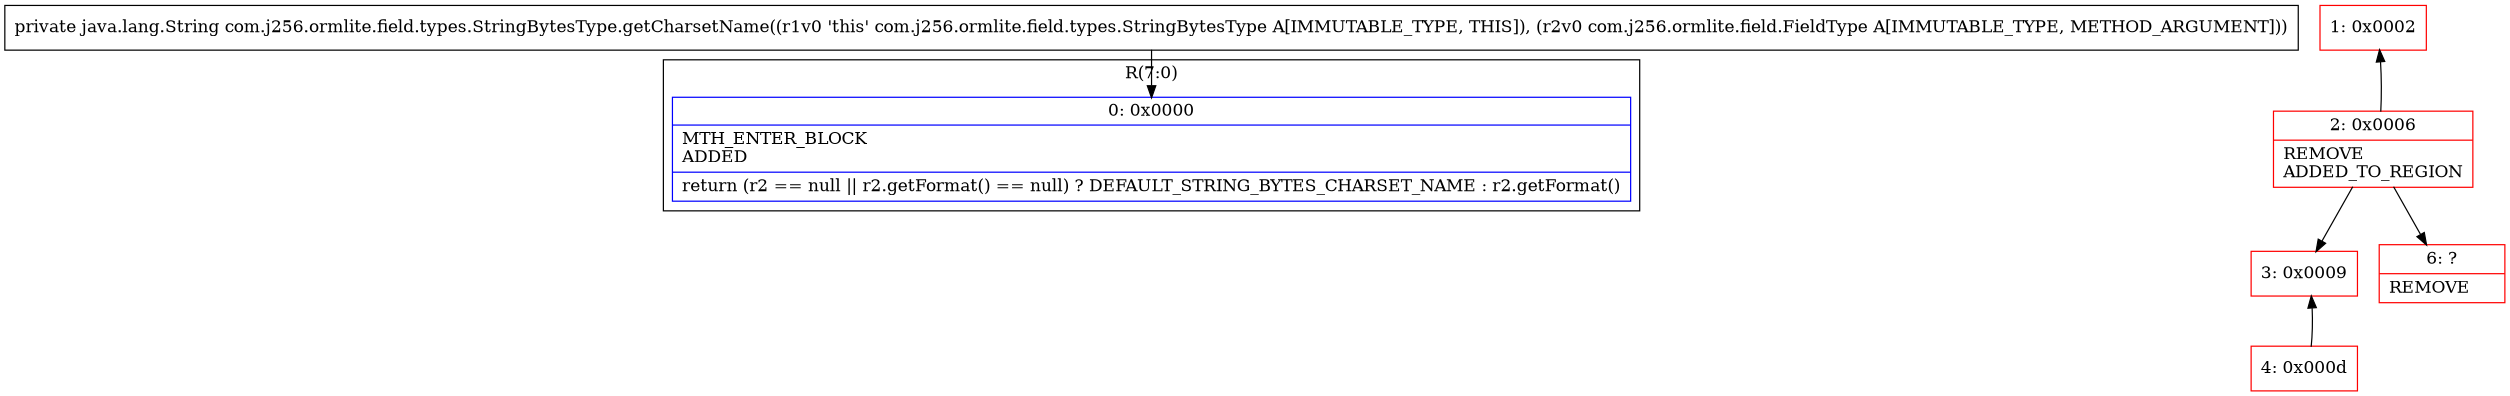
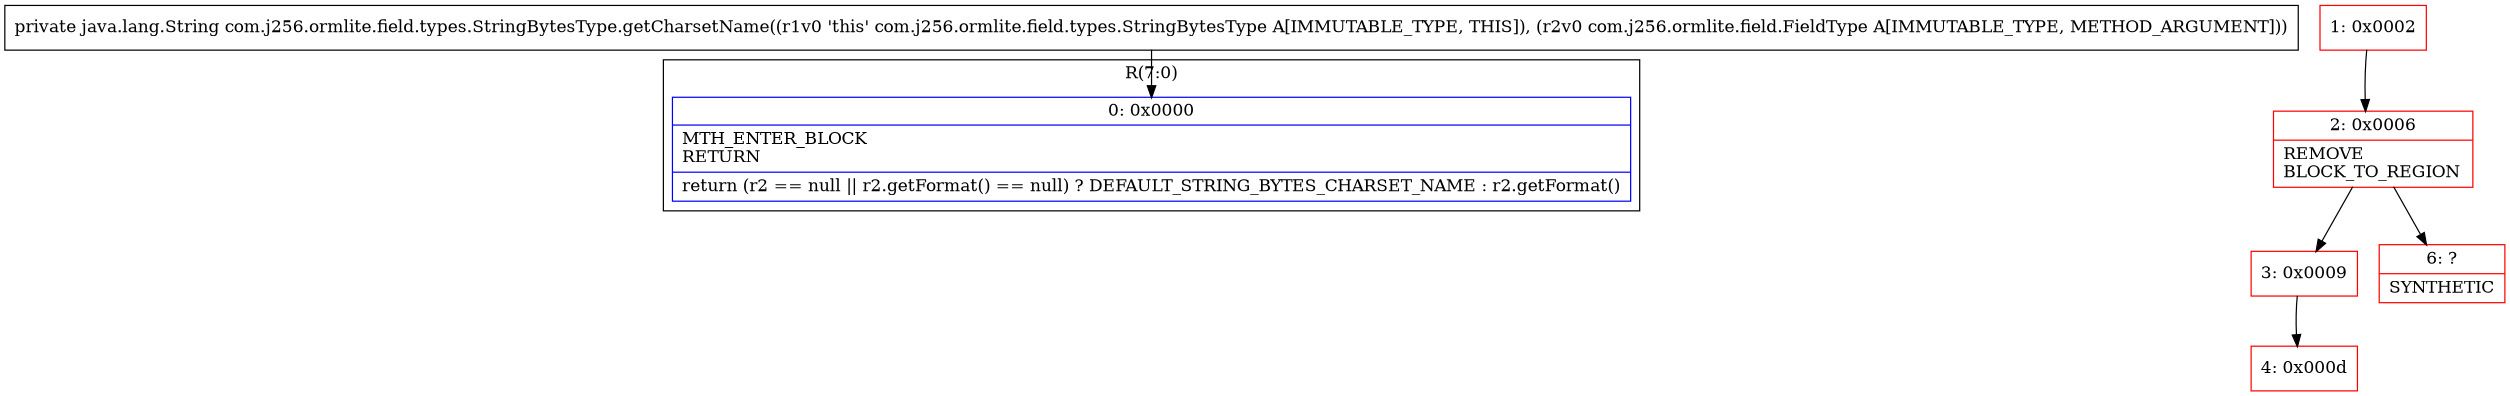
(2381, 87) -> (2365, 75)
(715, 157) -> (721, 157)
(2373, 172) -> (2372, 172)
(2429, 288) -> (2442, 288)
(2312, 327) -> (2296, 315)
